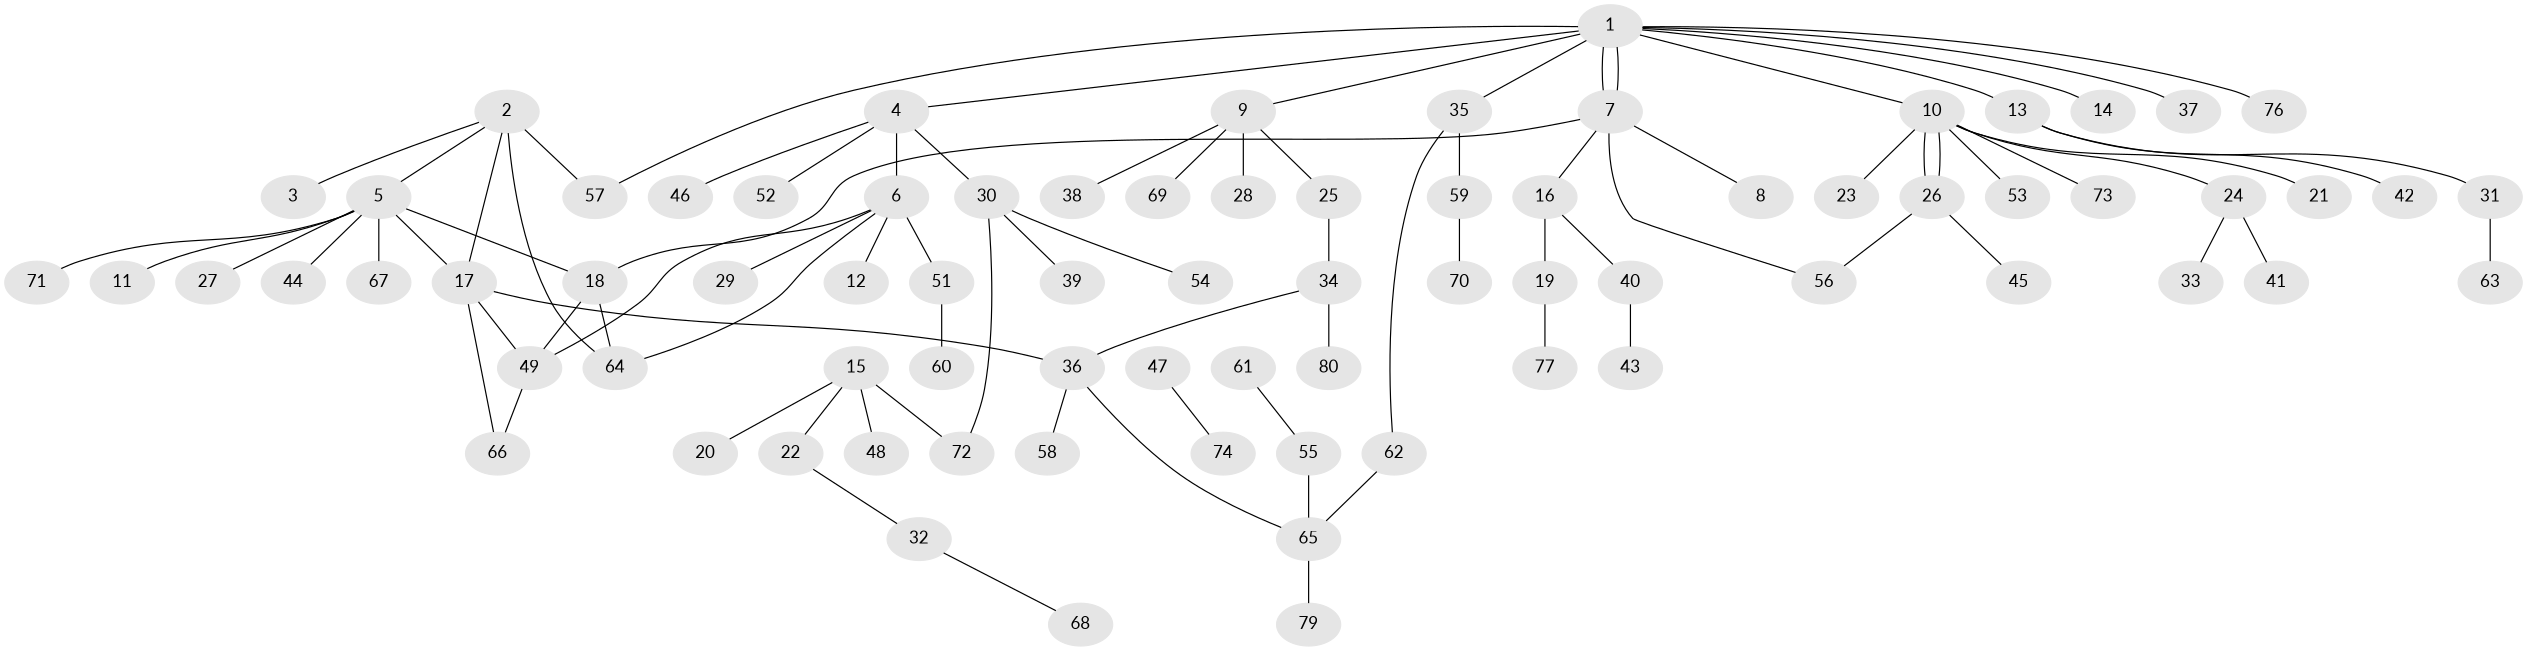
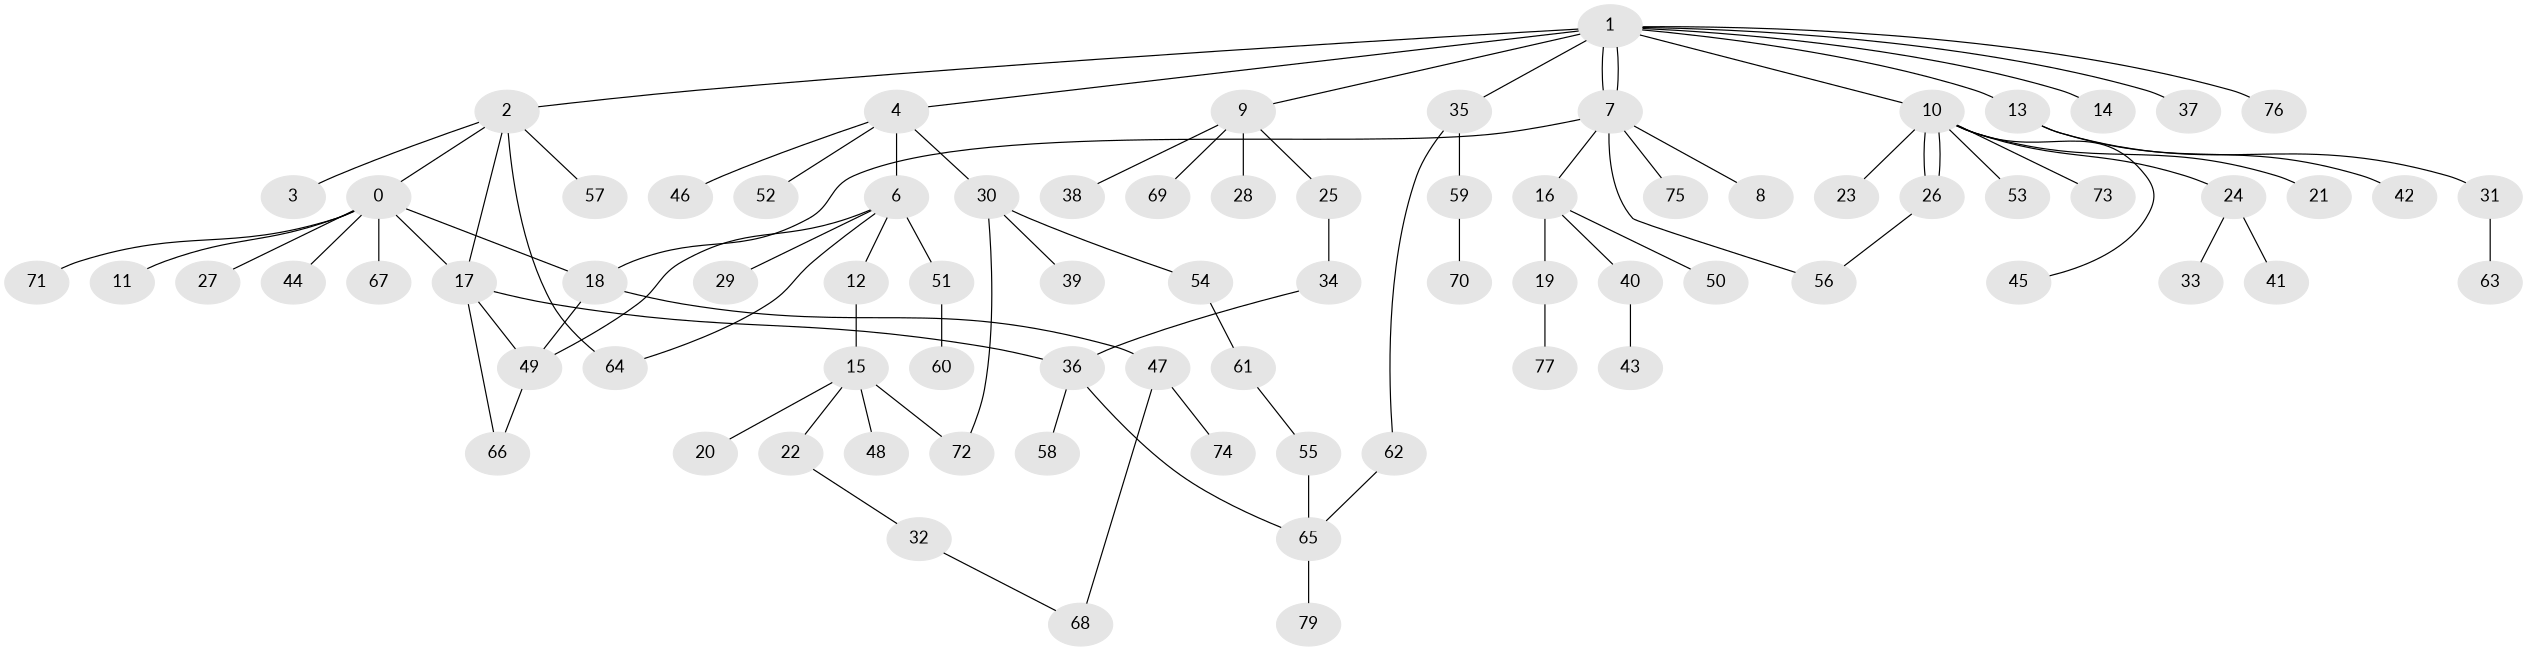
(1088, 51) -> (1058, 62)
(379, 197) -> (379, 197)
none -> (1676, 197)
(1975, 240) -> (2144, 174)
none -> (1716, 283)
none -> (856, 325)
none -> (1222, 325)
(607, 334) -> (880, 318)
(1329, 368) -> none
none -> (1119, 496)
